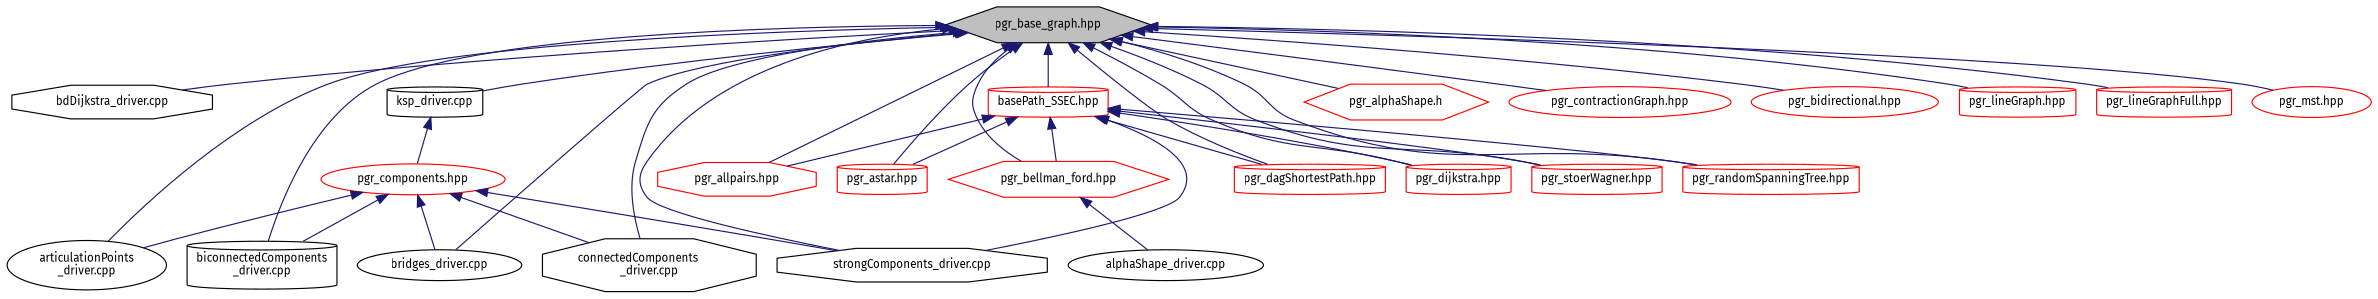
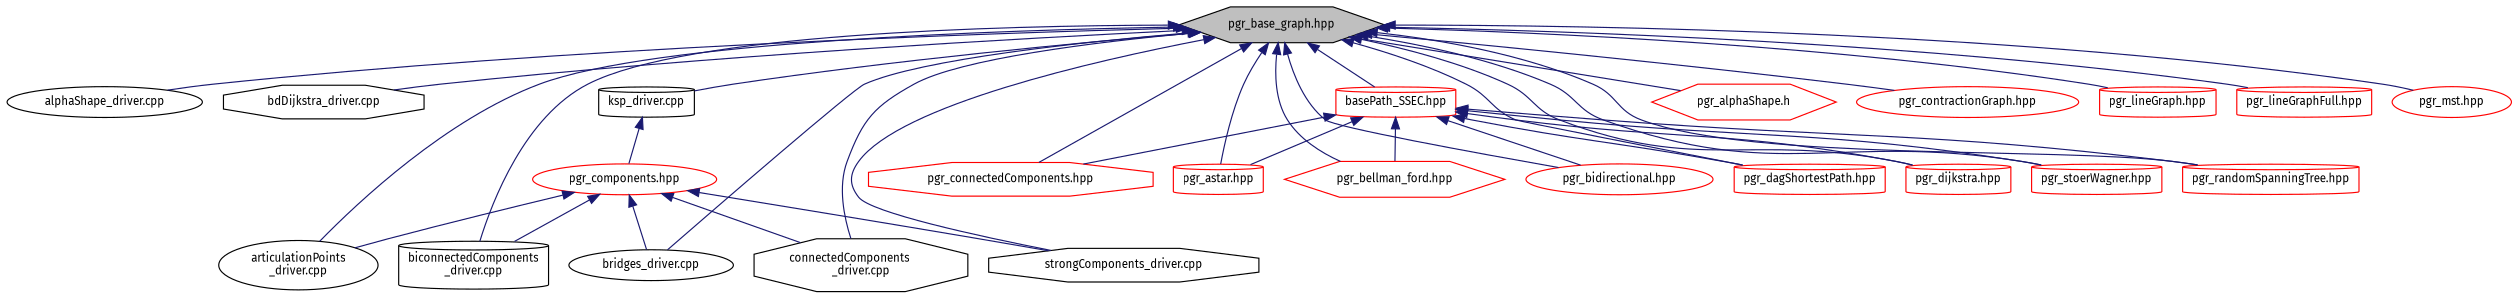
(737, 179) -> (1011, 179)
(1144, 214) -> (1514, 143)
(1120, 228) -> (671, 49)
